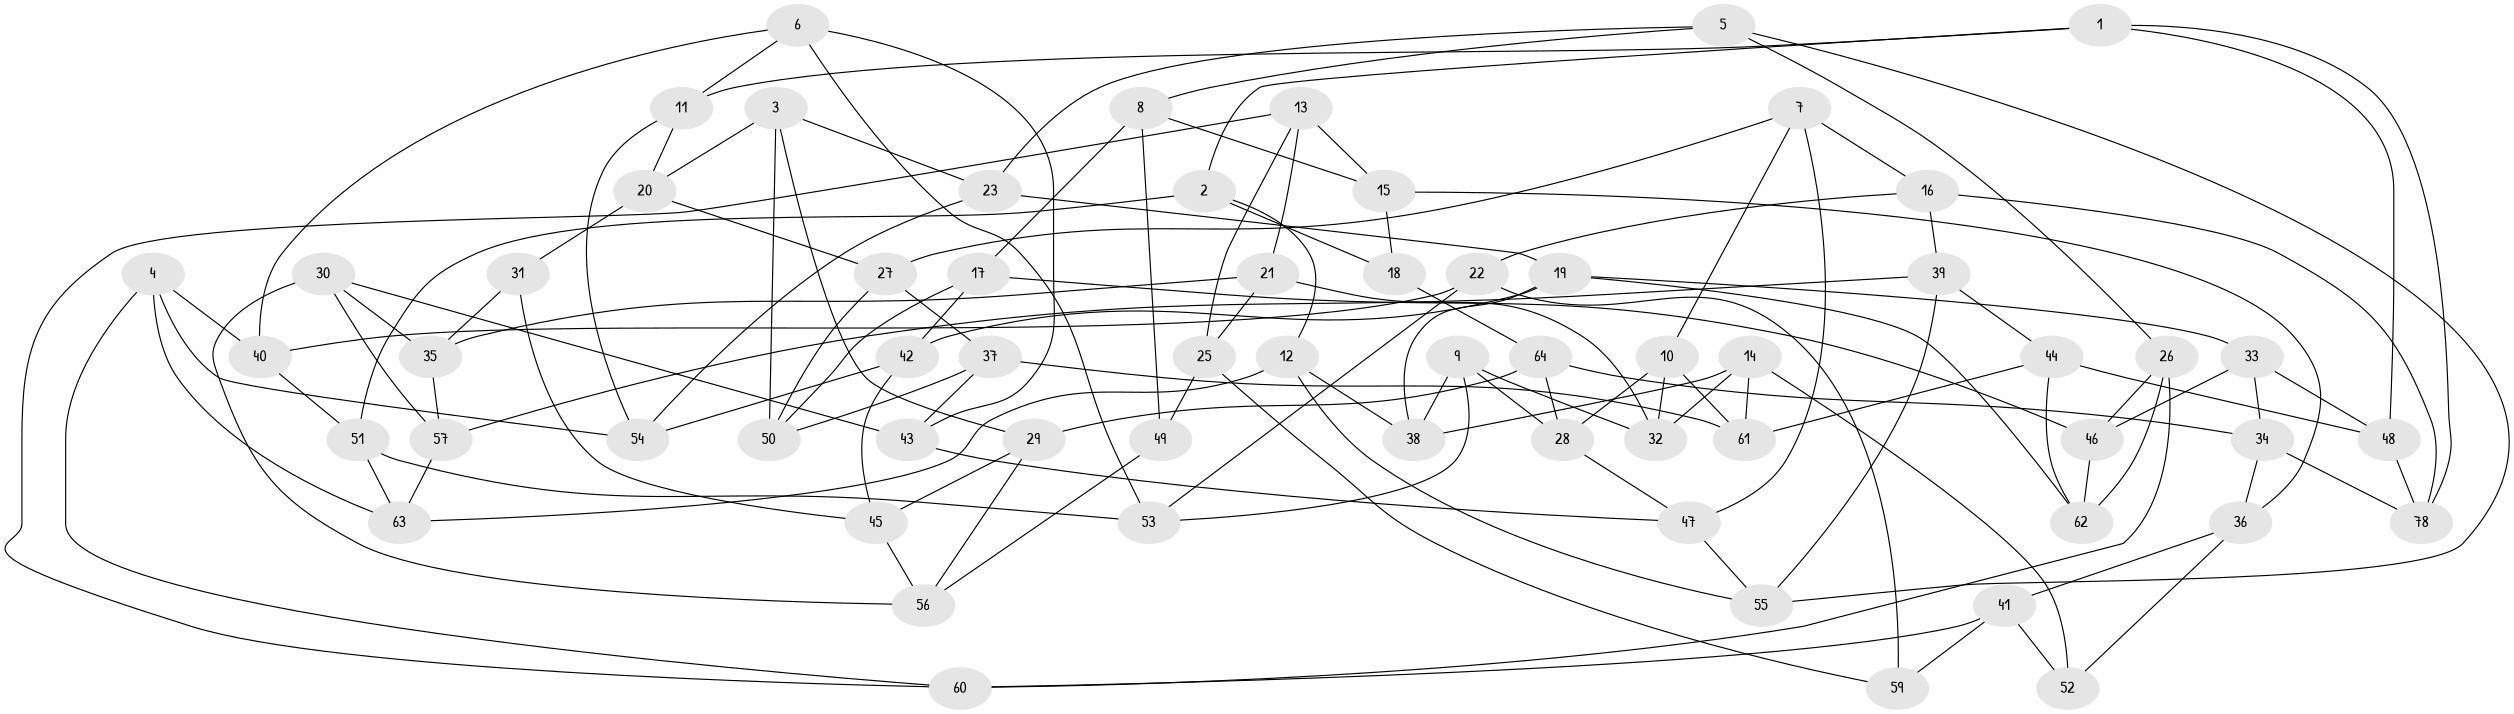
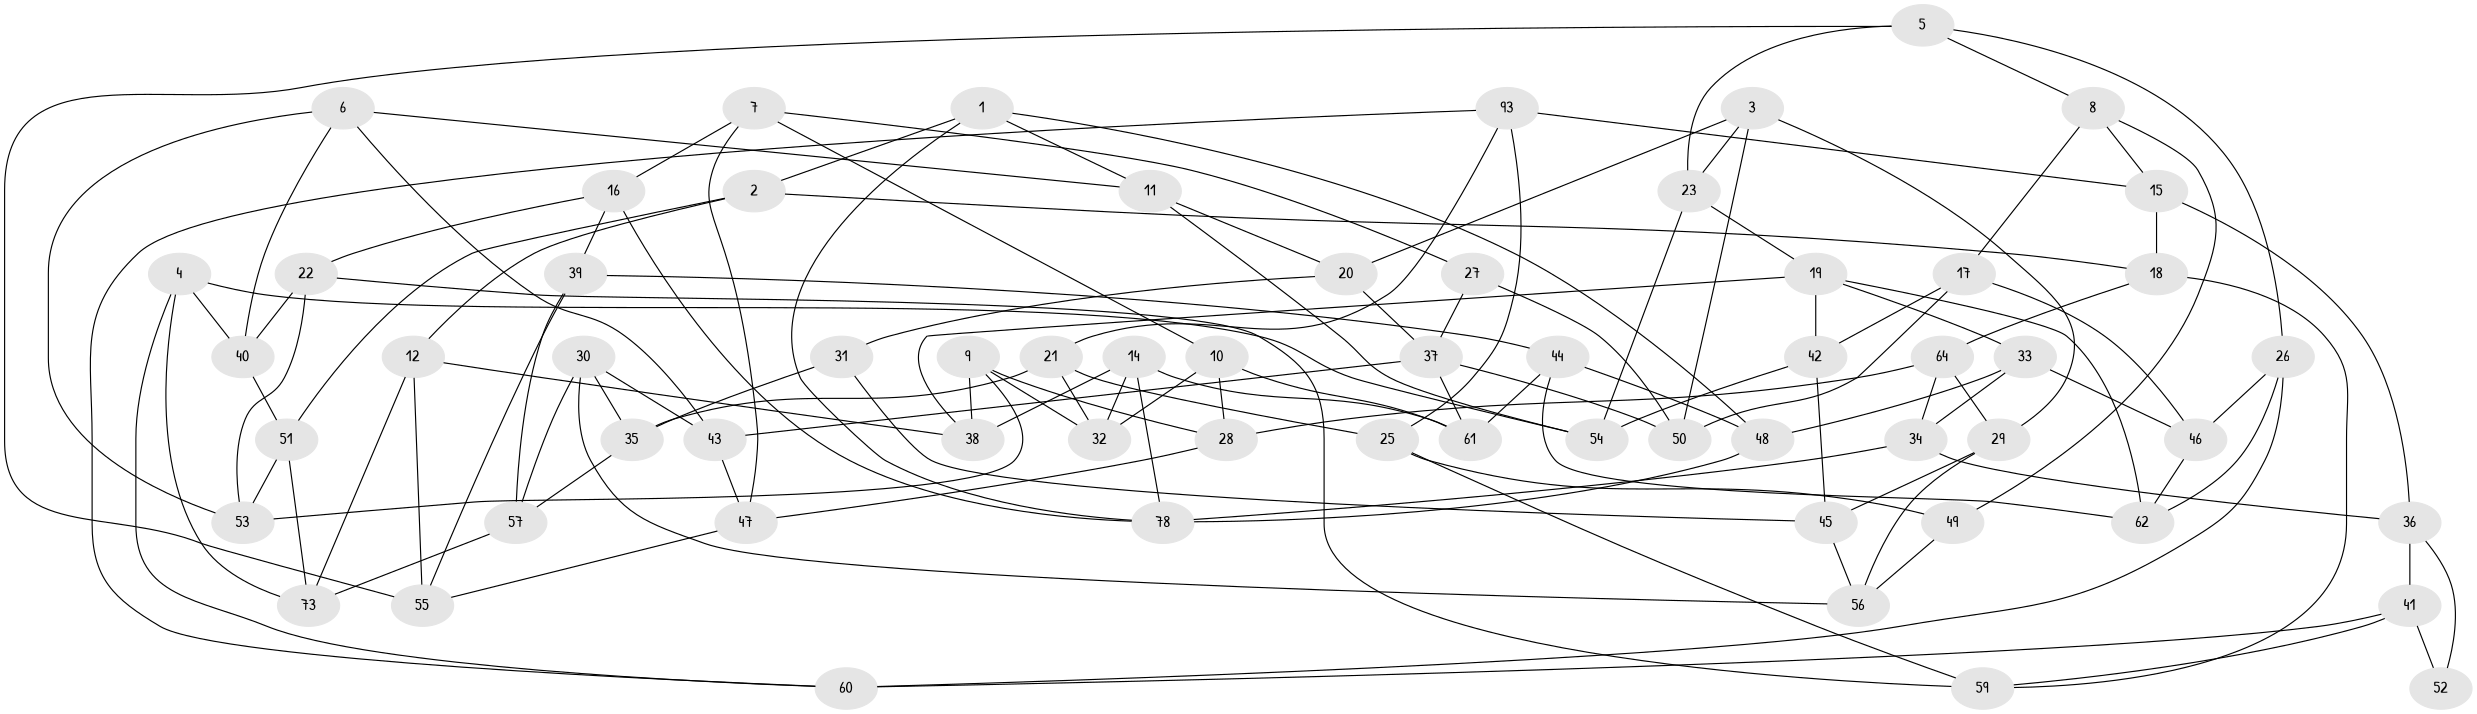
(1301, 108) -> (1507, 108)
(765, 233) -> (1389, 315)
(1951, 496) -> (1149, 440)
(400, 523) -> (309, 606)
none -> (2340, 553)
